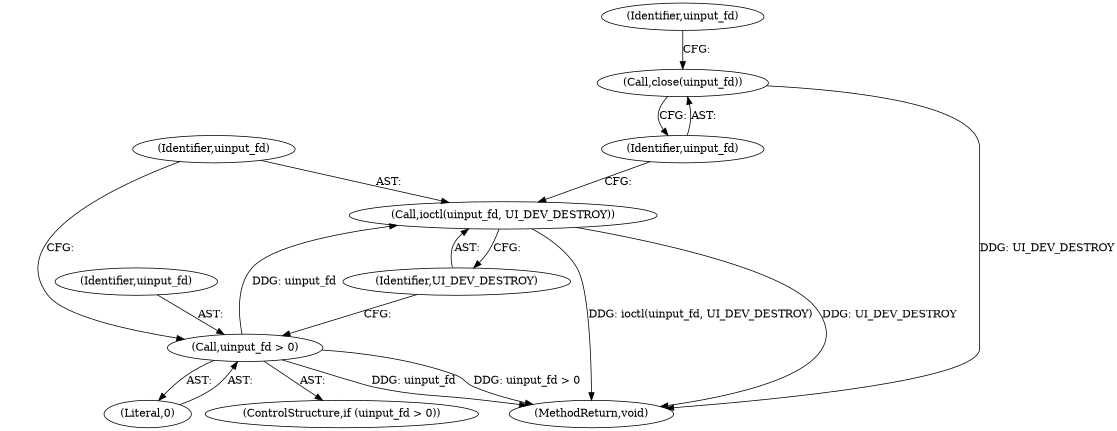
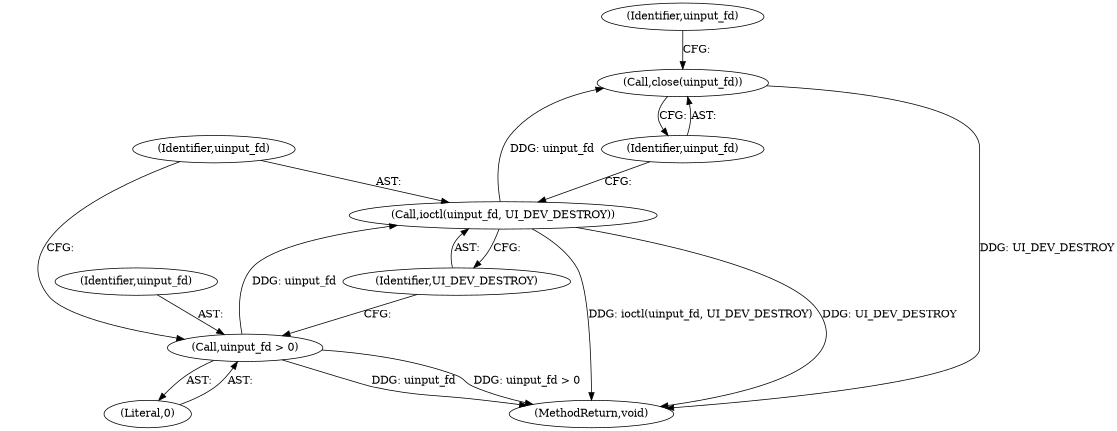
none -> (521, 125)
(342, 414) -> none
